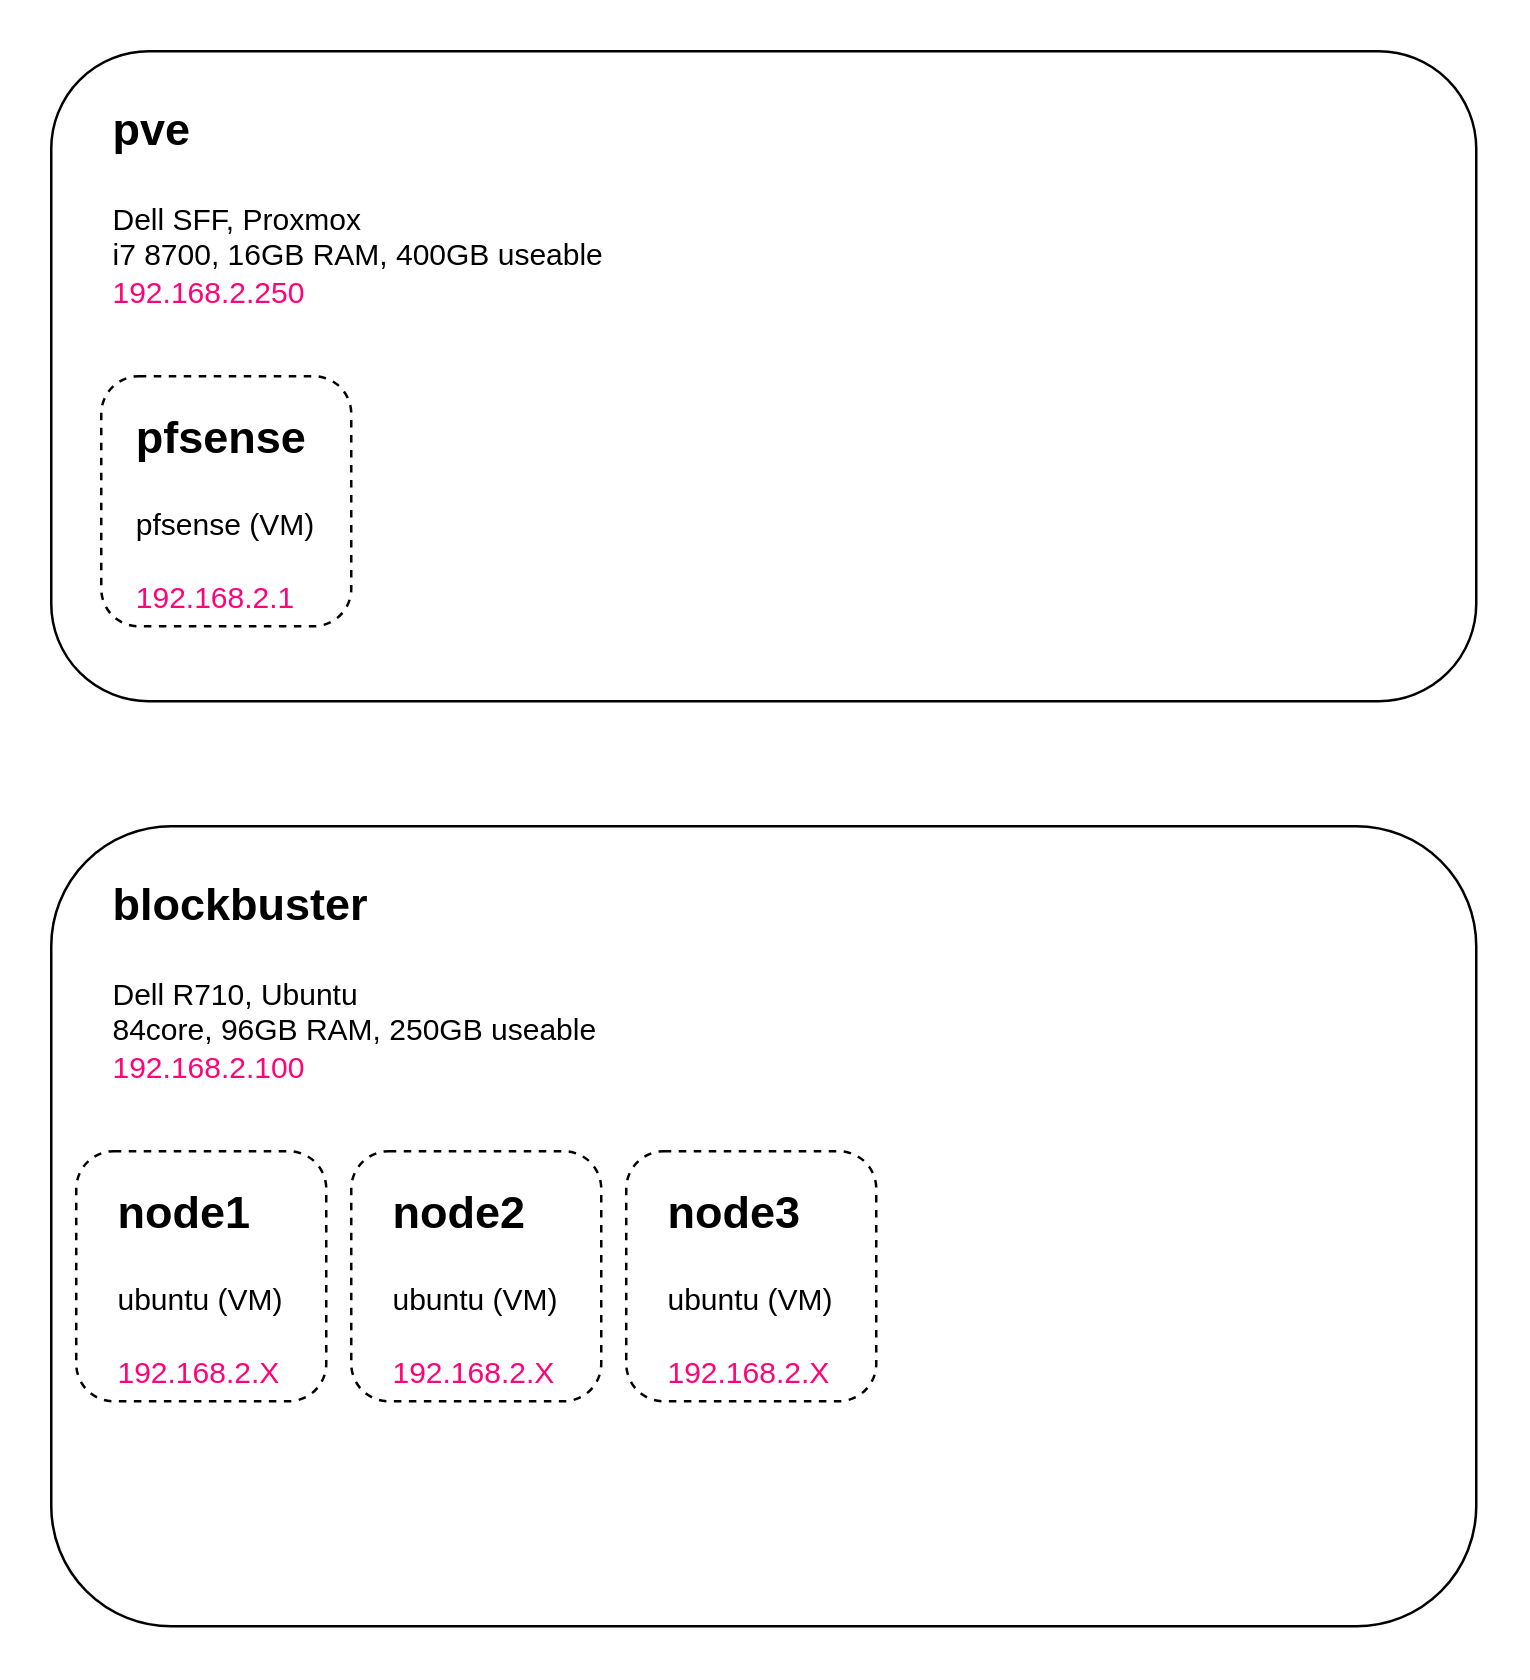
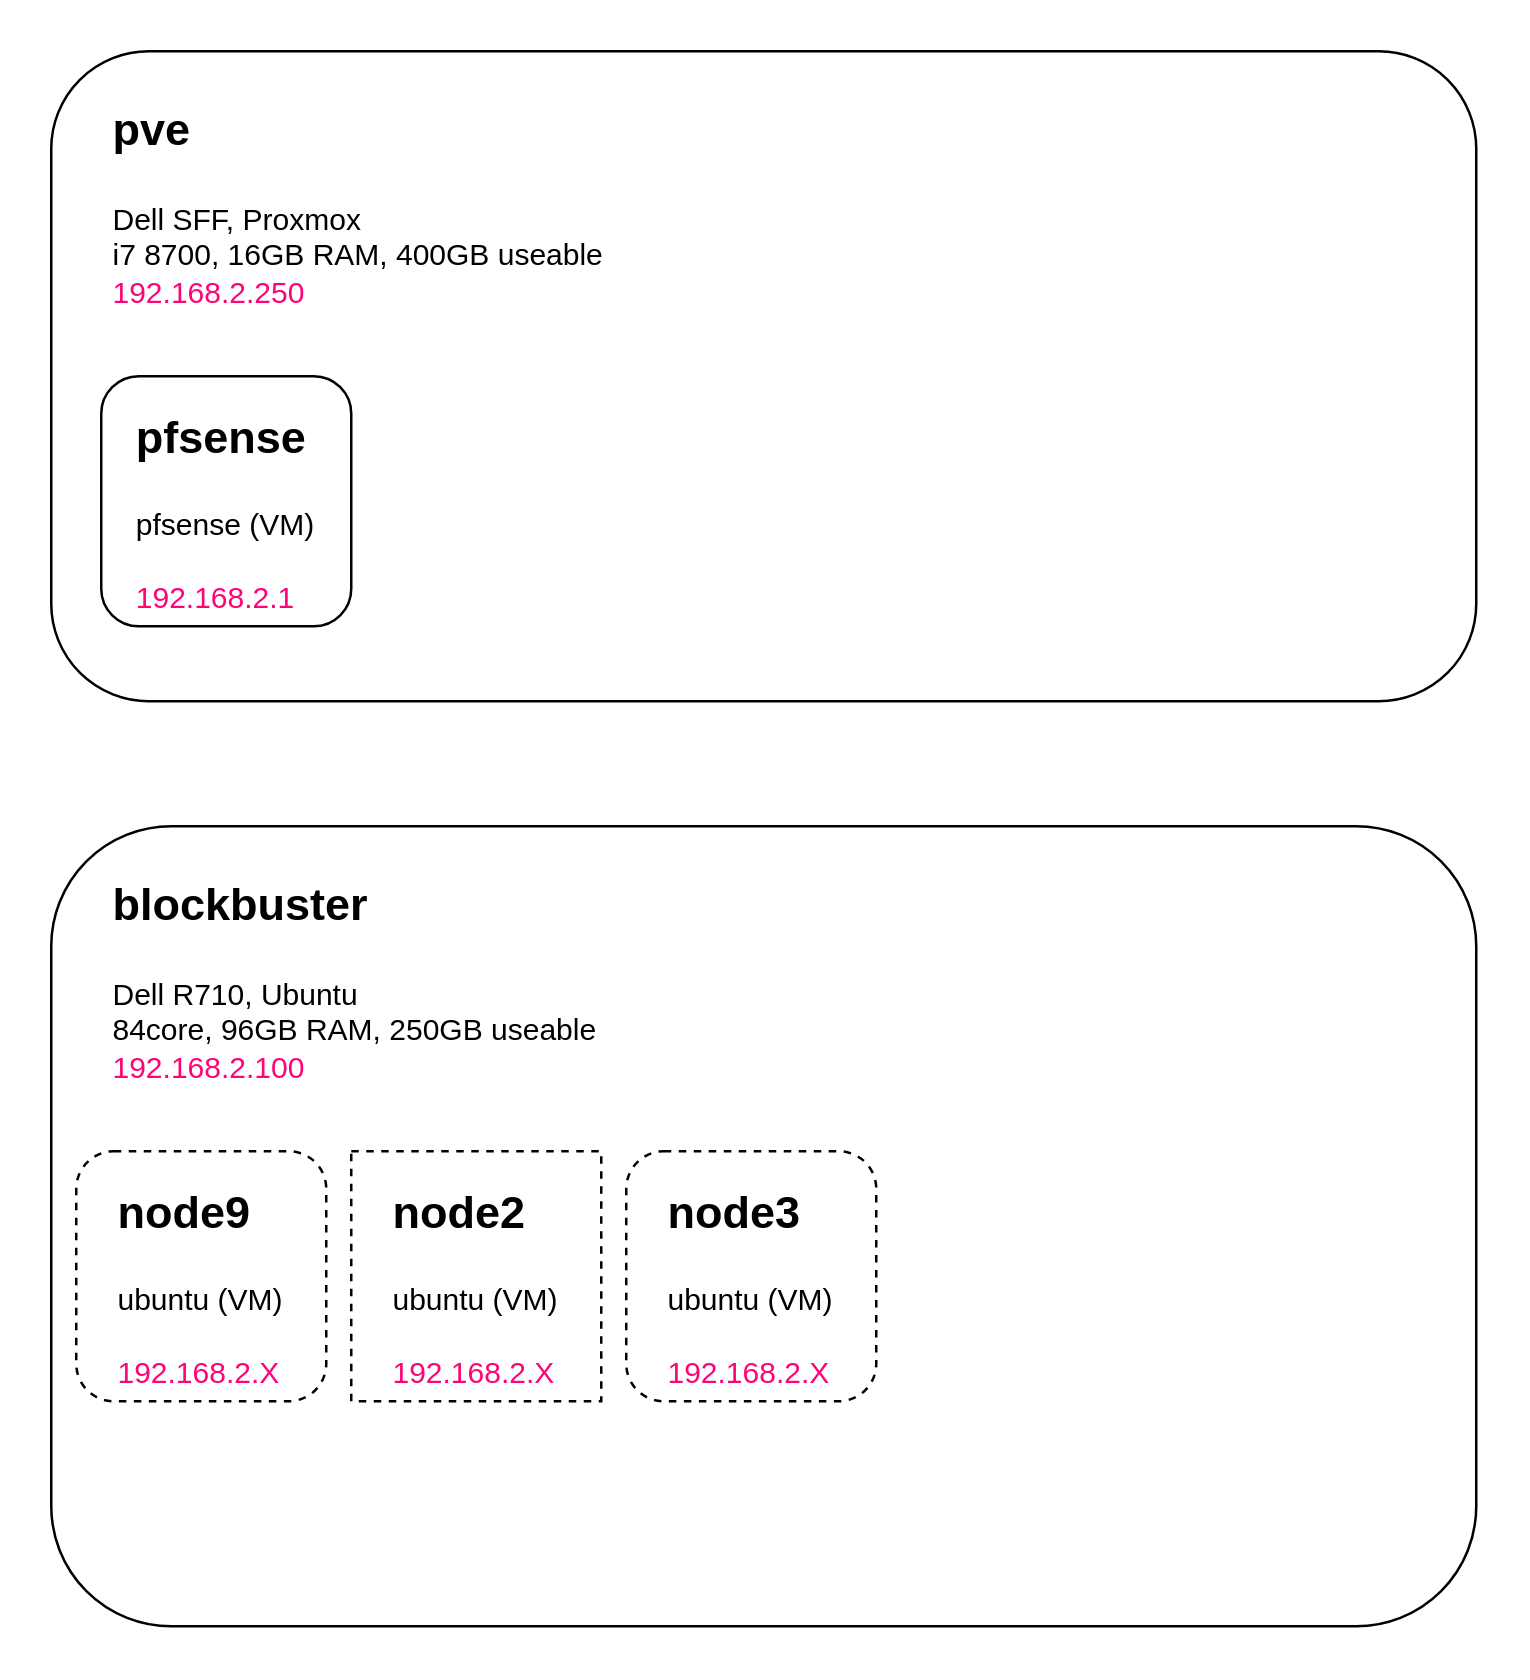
(226, 501) -> (226, 501)
(201, 1276) -> (201, 1276)
(476, 1276) -> (476, 1276)
